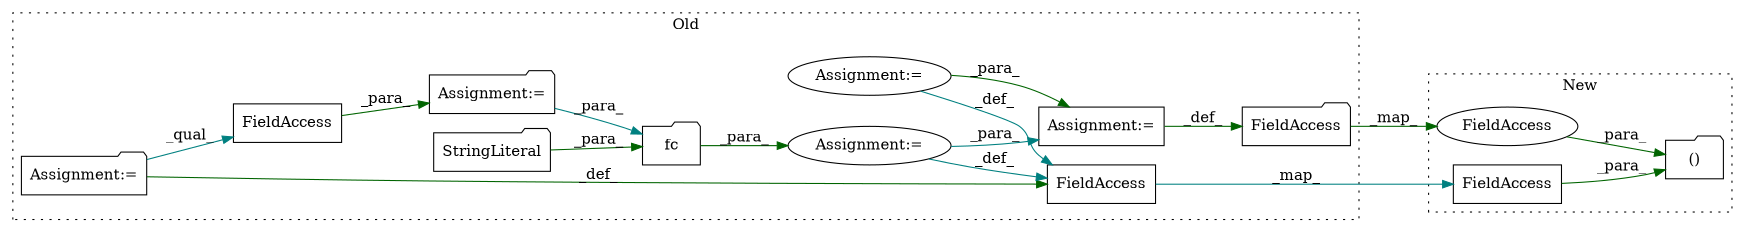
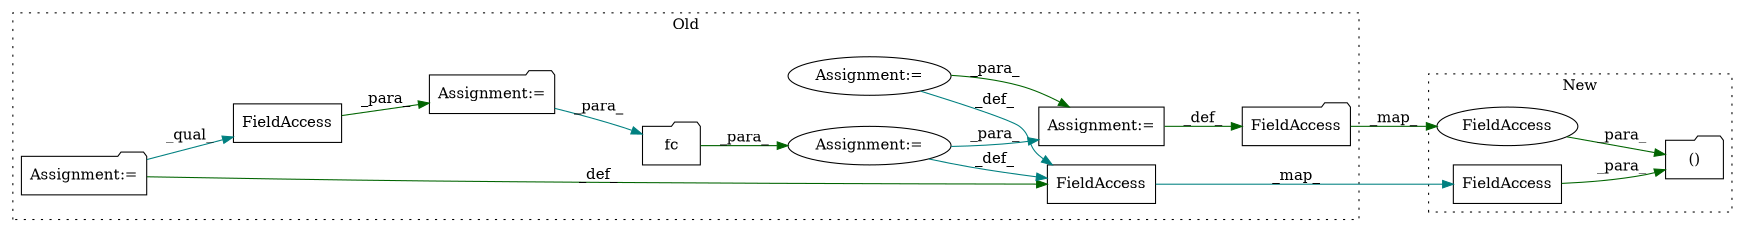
(492, 152) -> none
